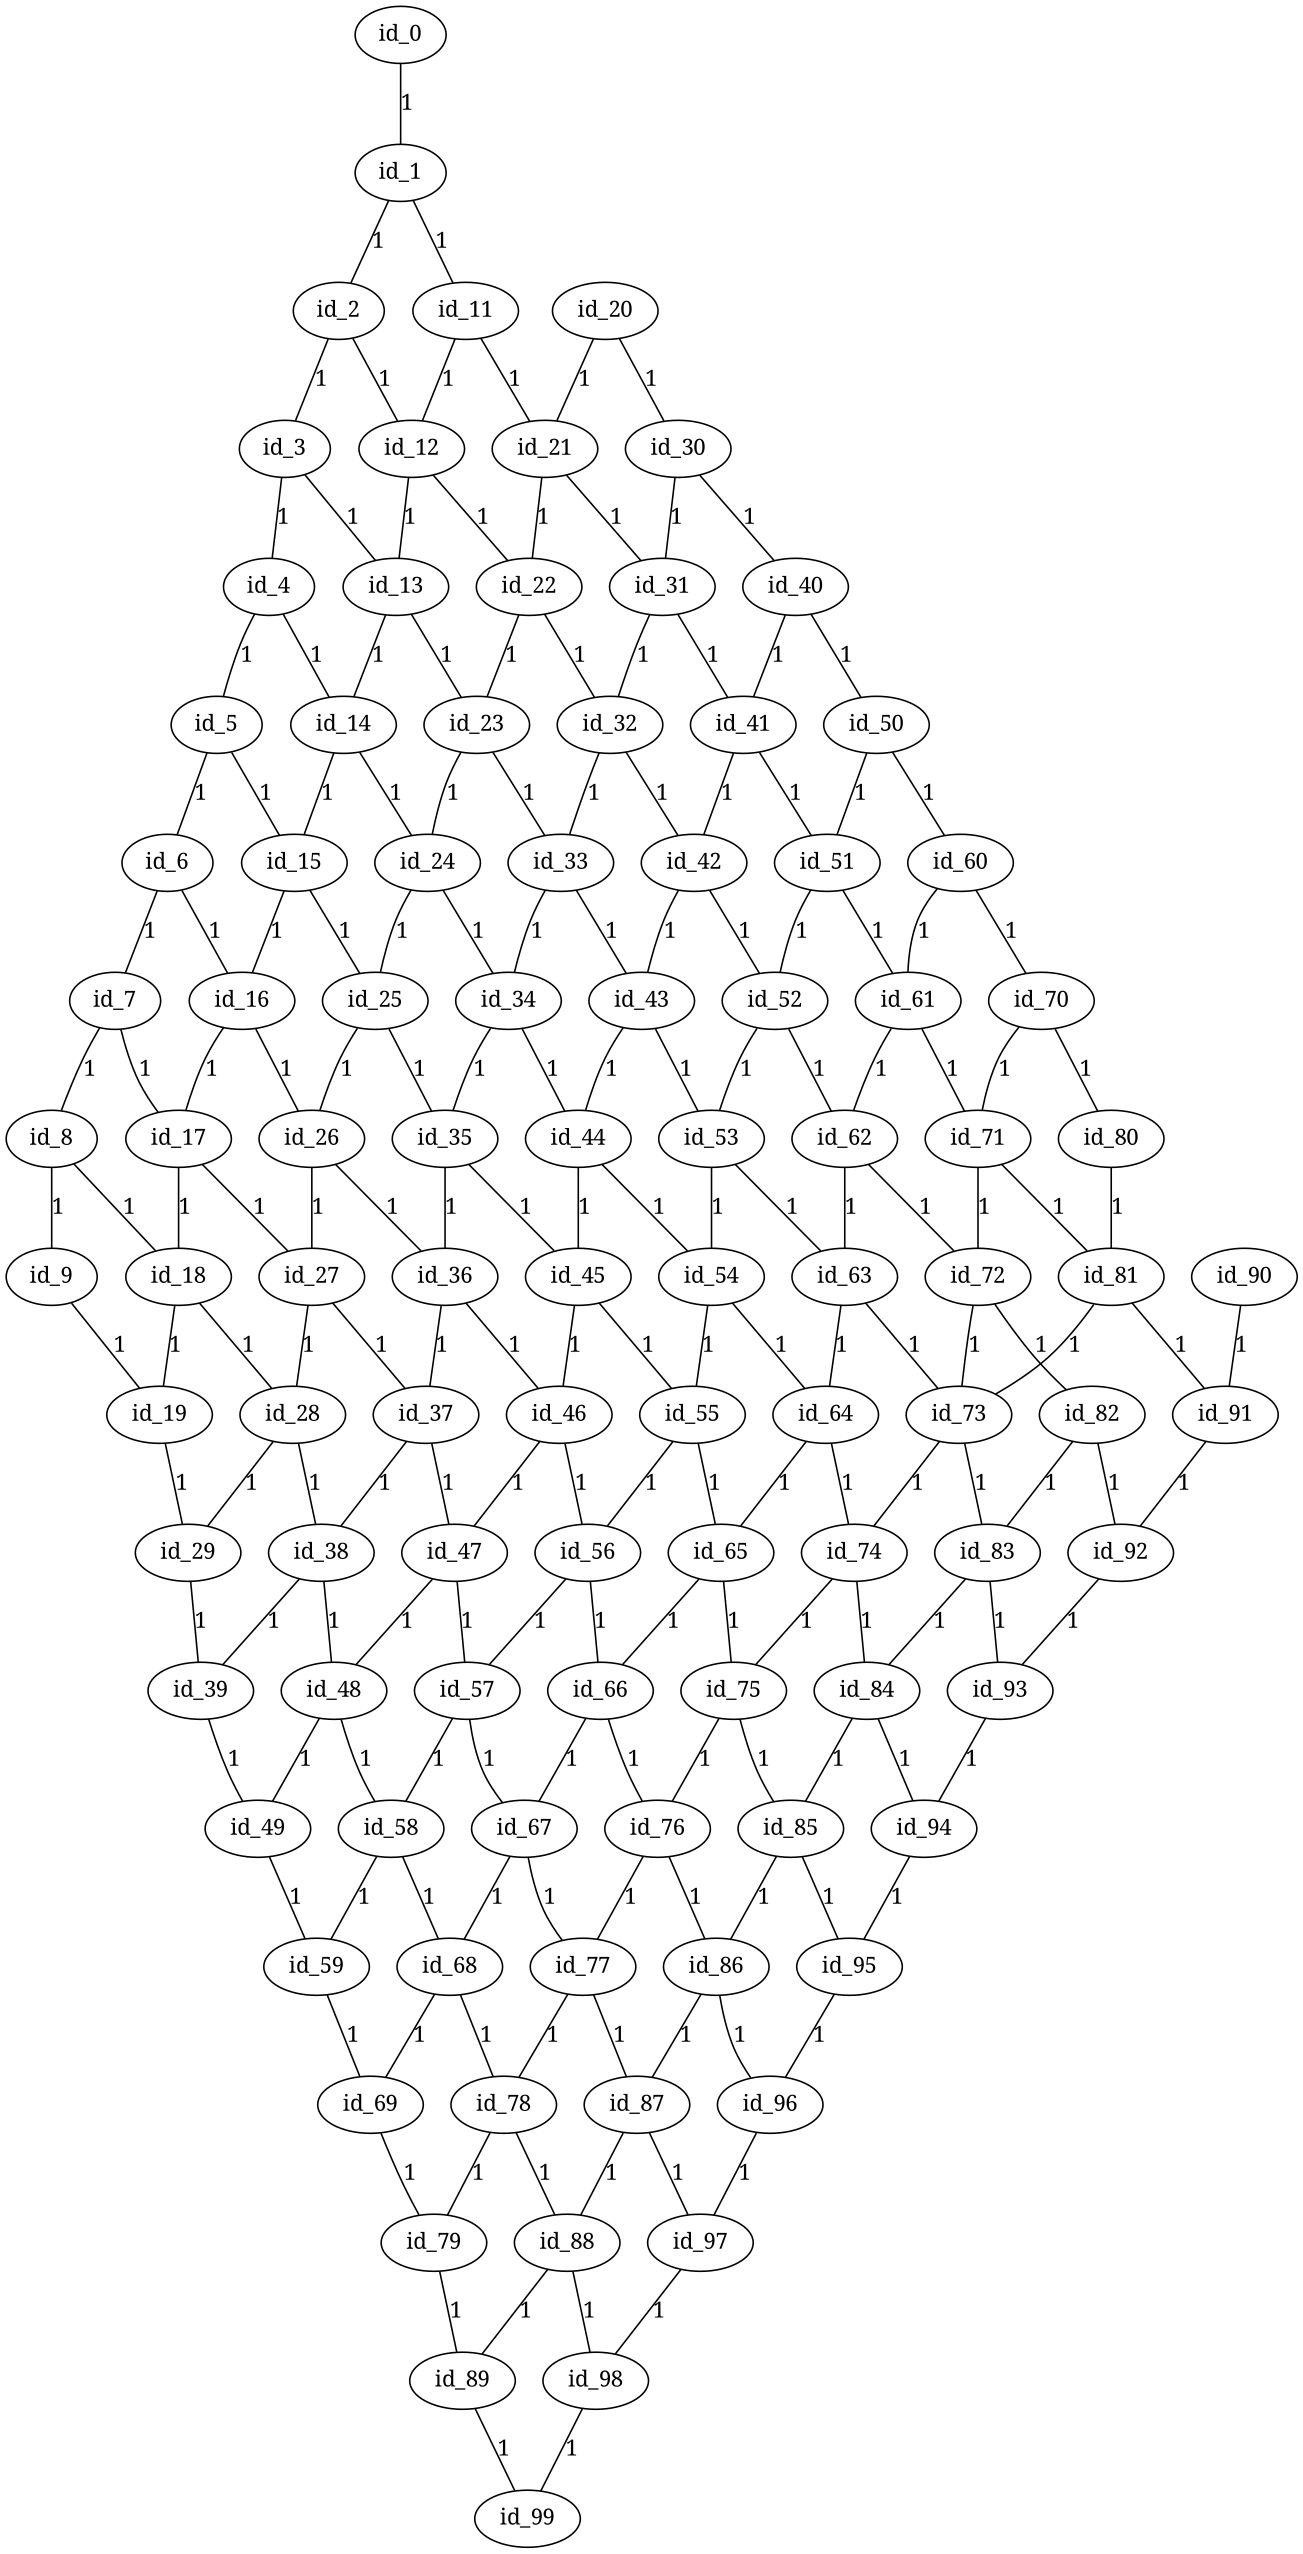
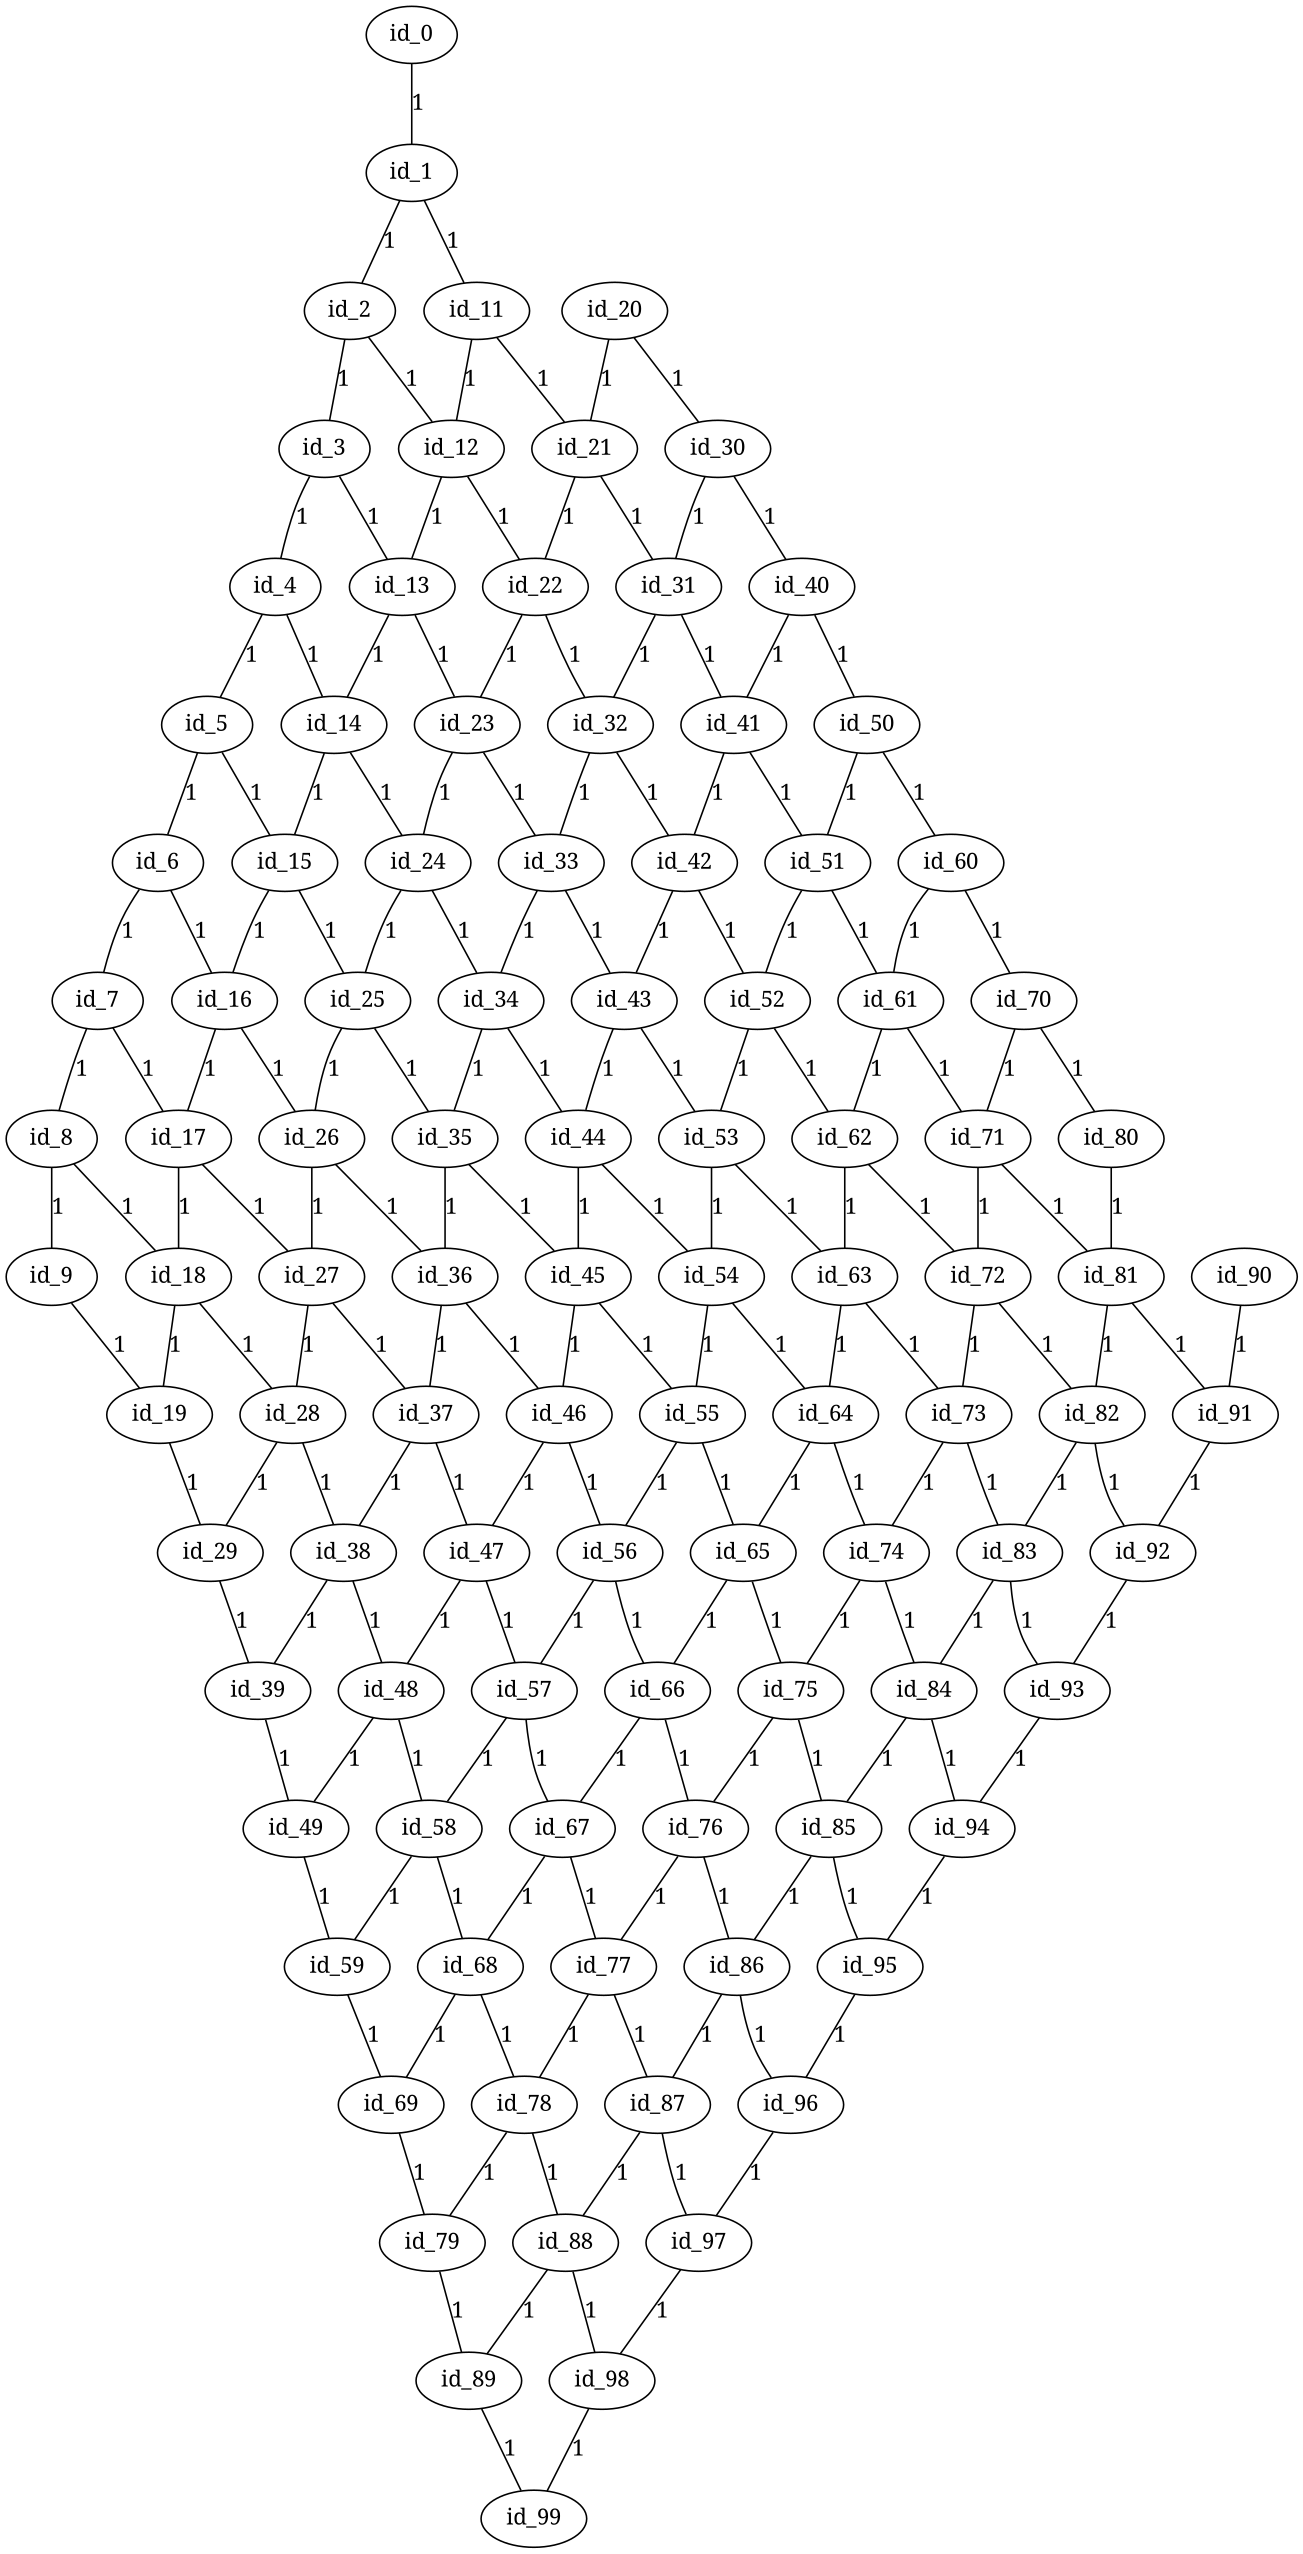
(1050, 1355) -> (1102, 1346)
